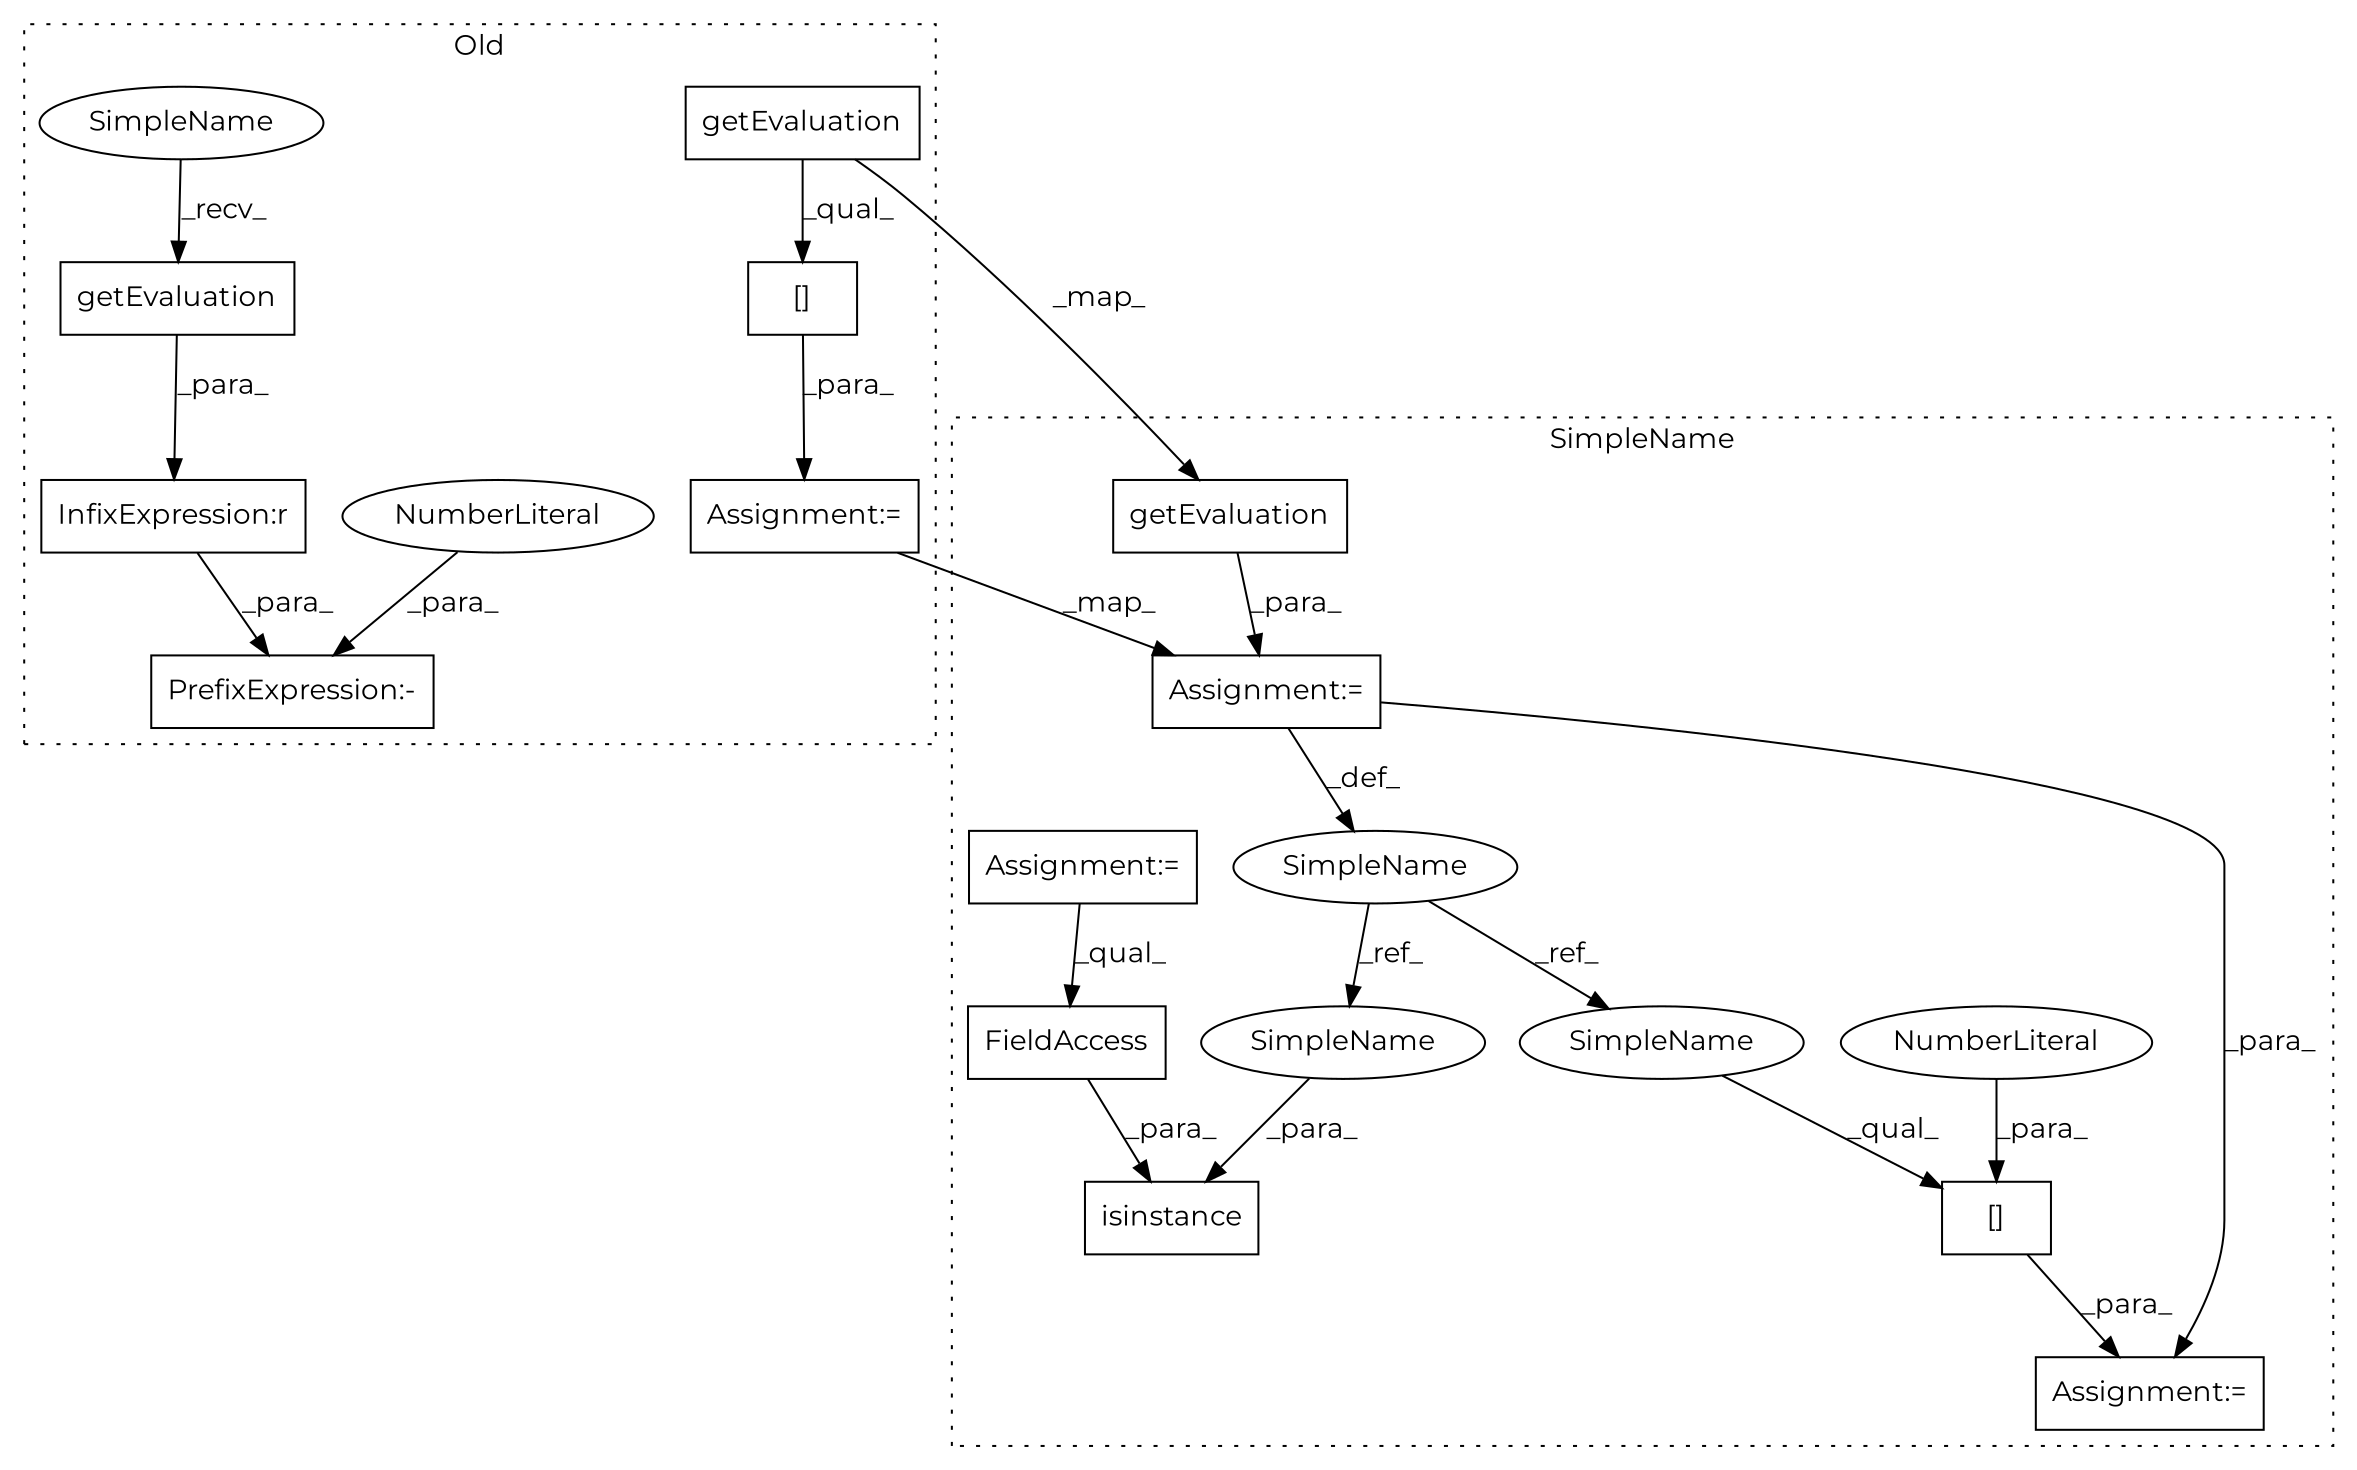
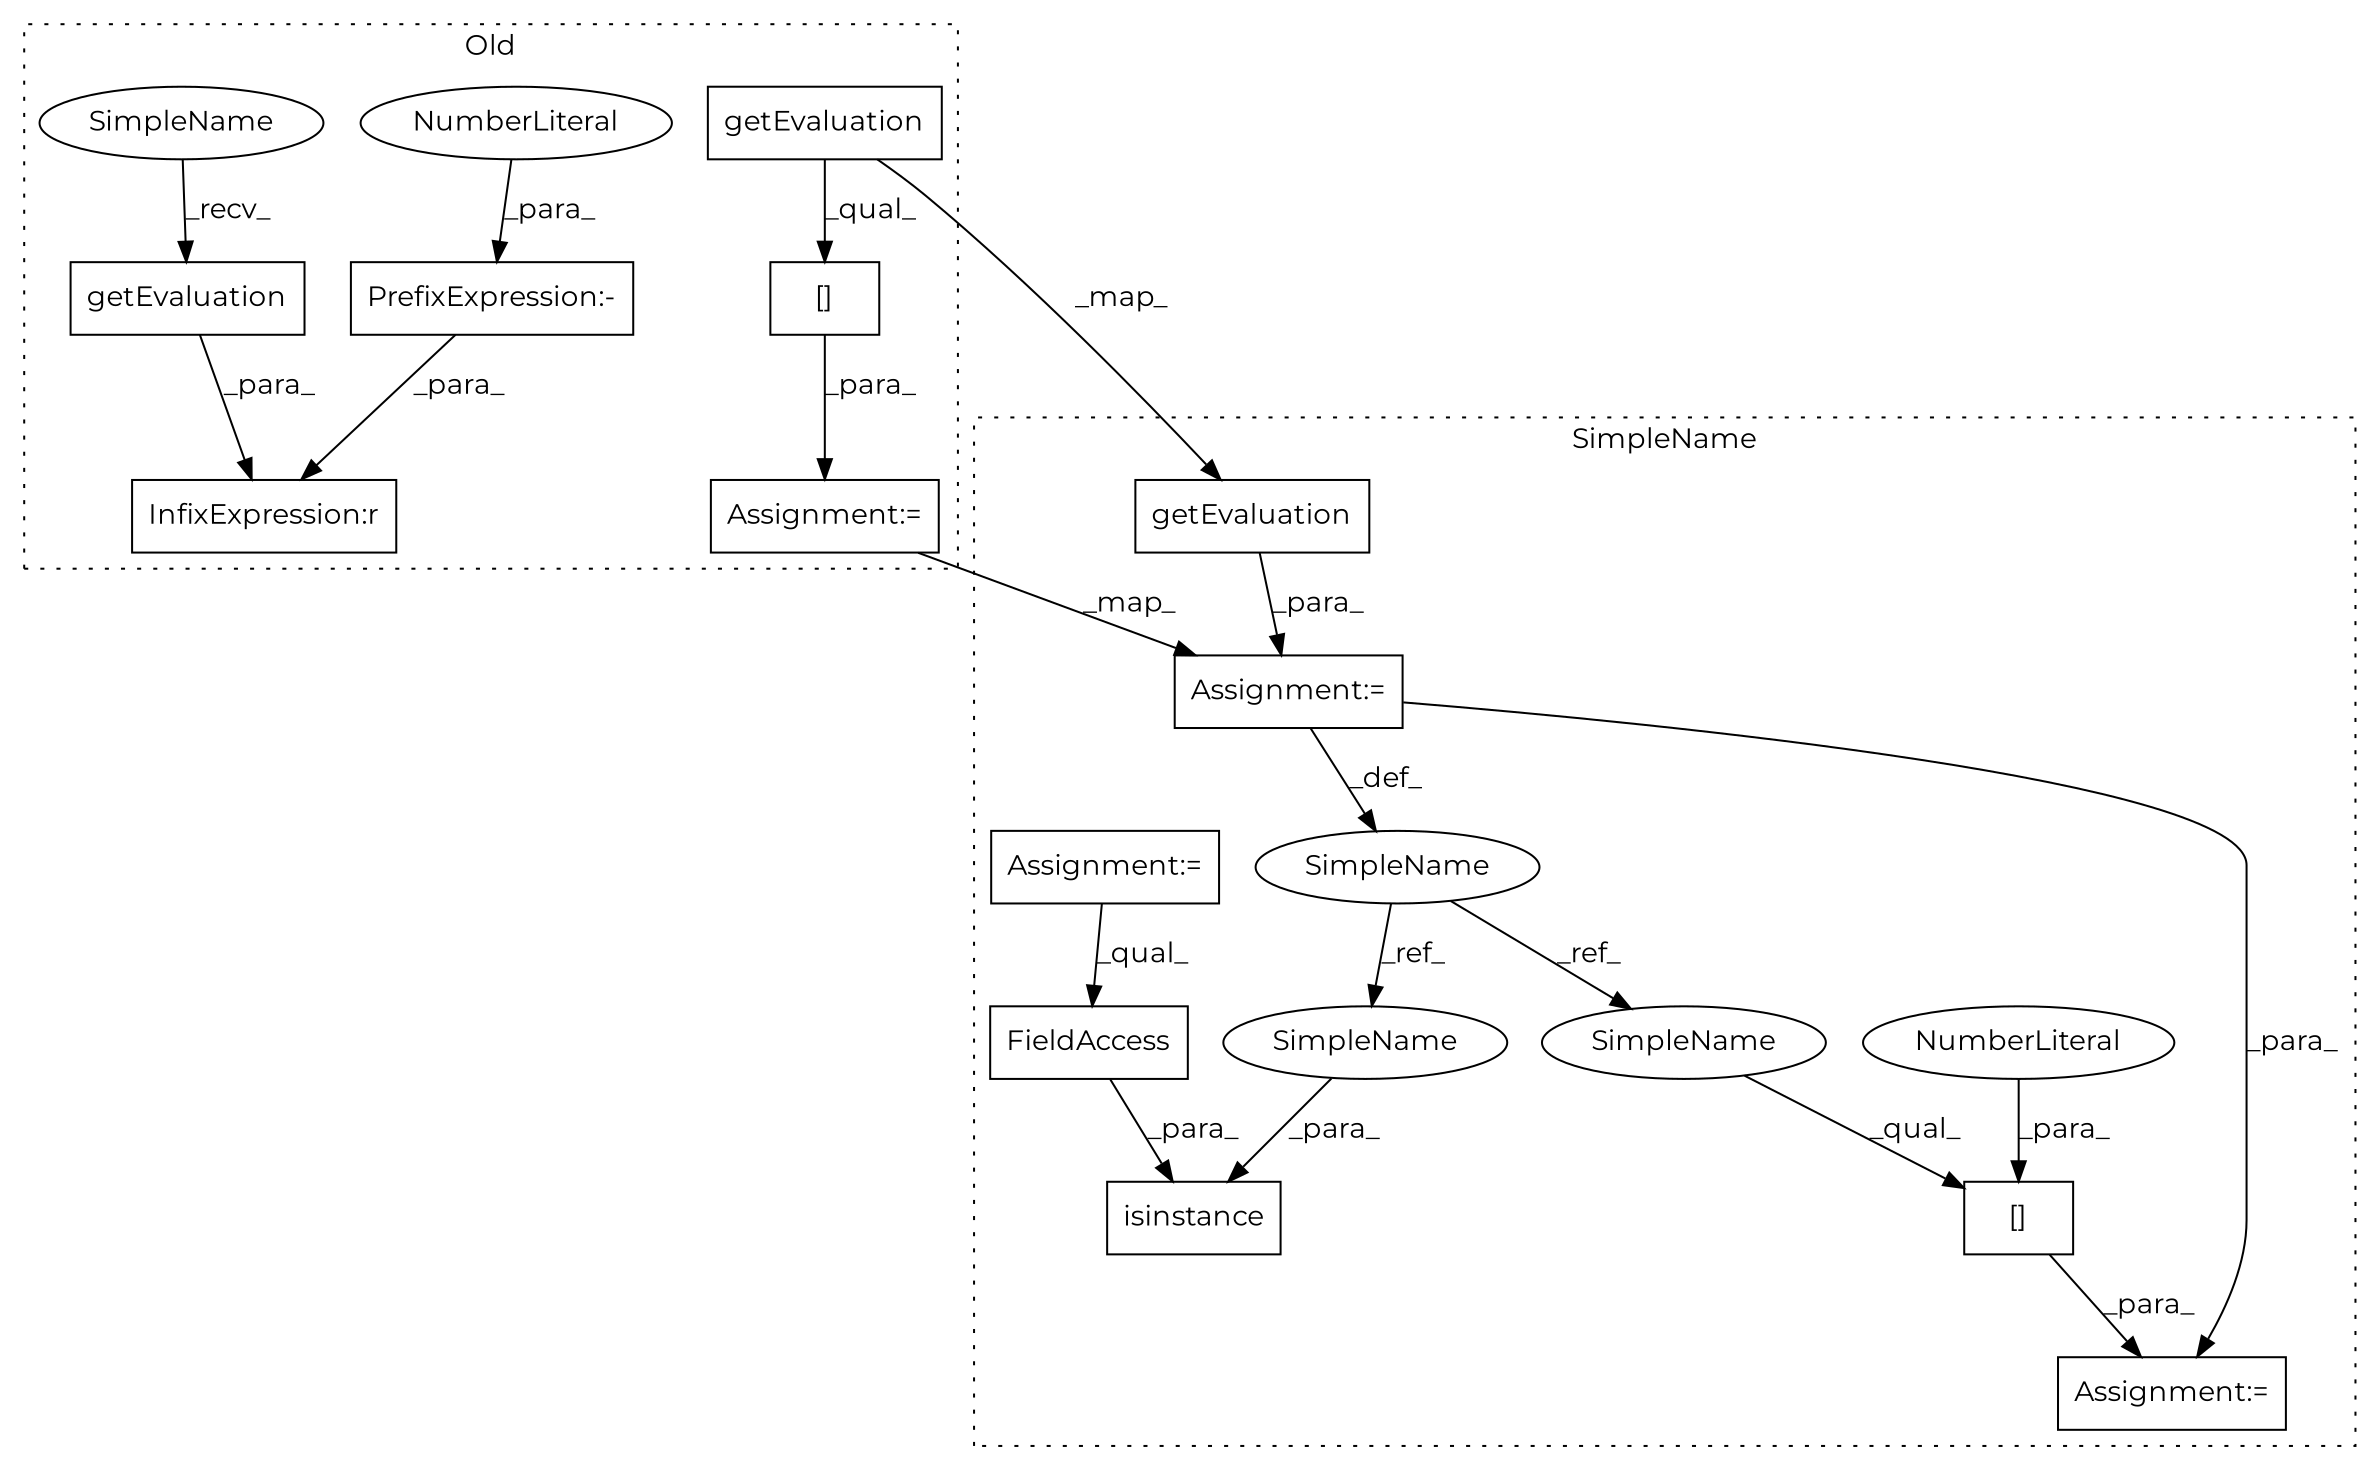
(227, 595) -> (386, 400)
